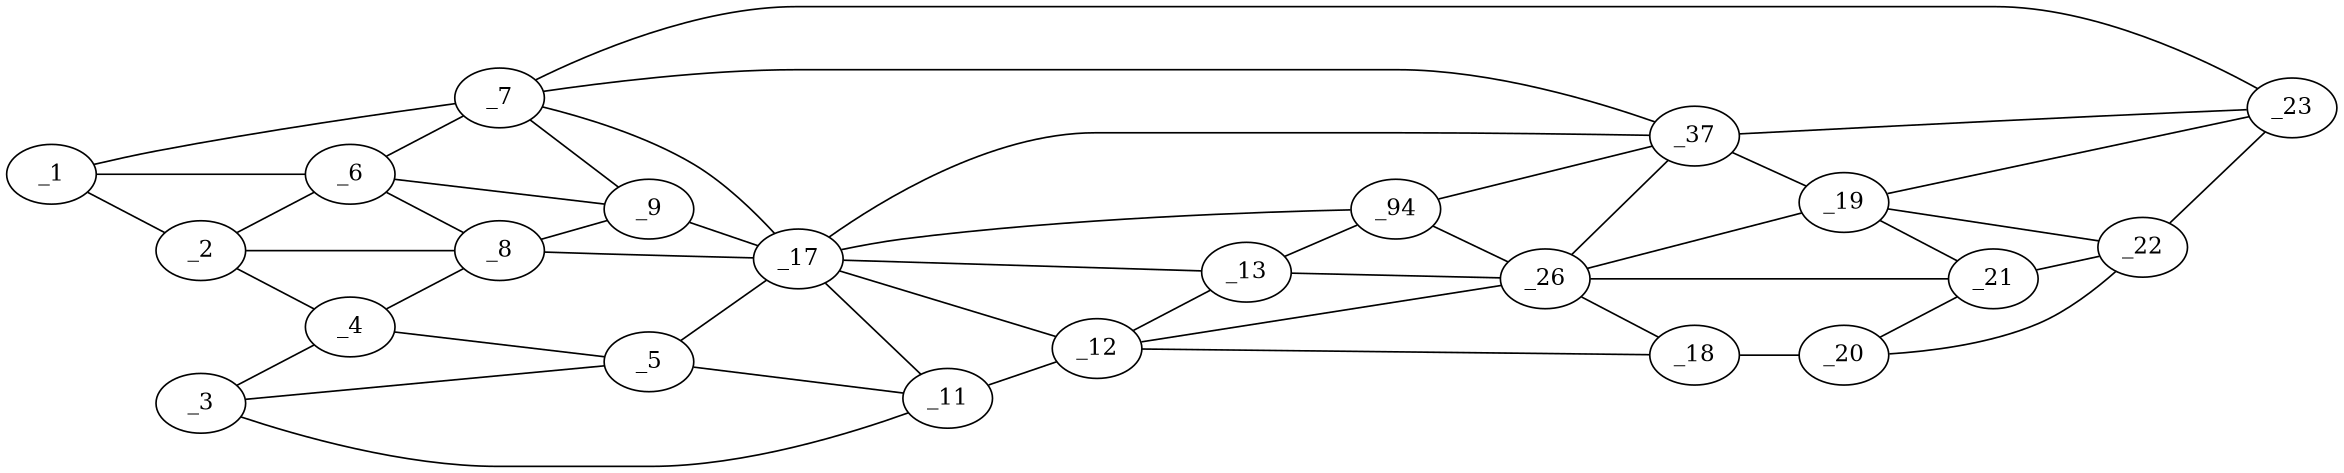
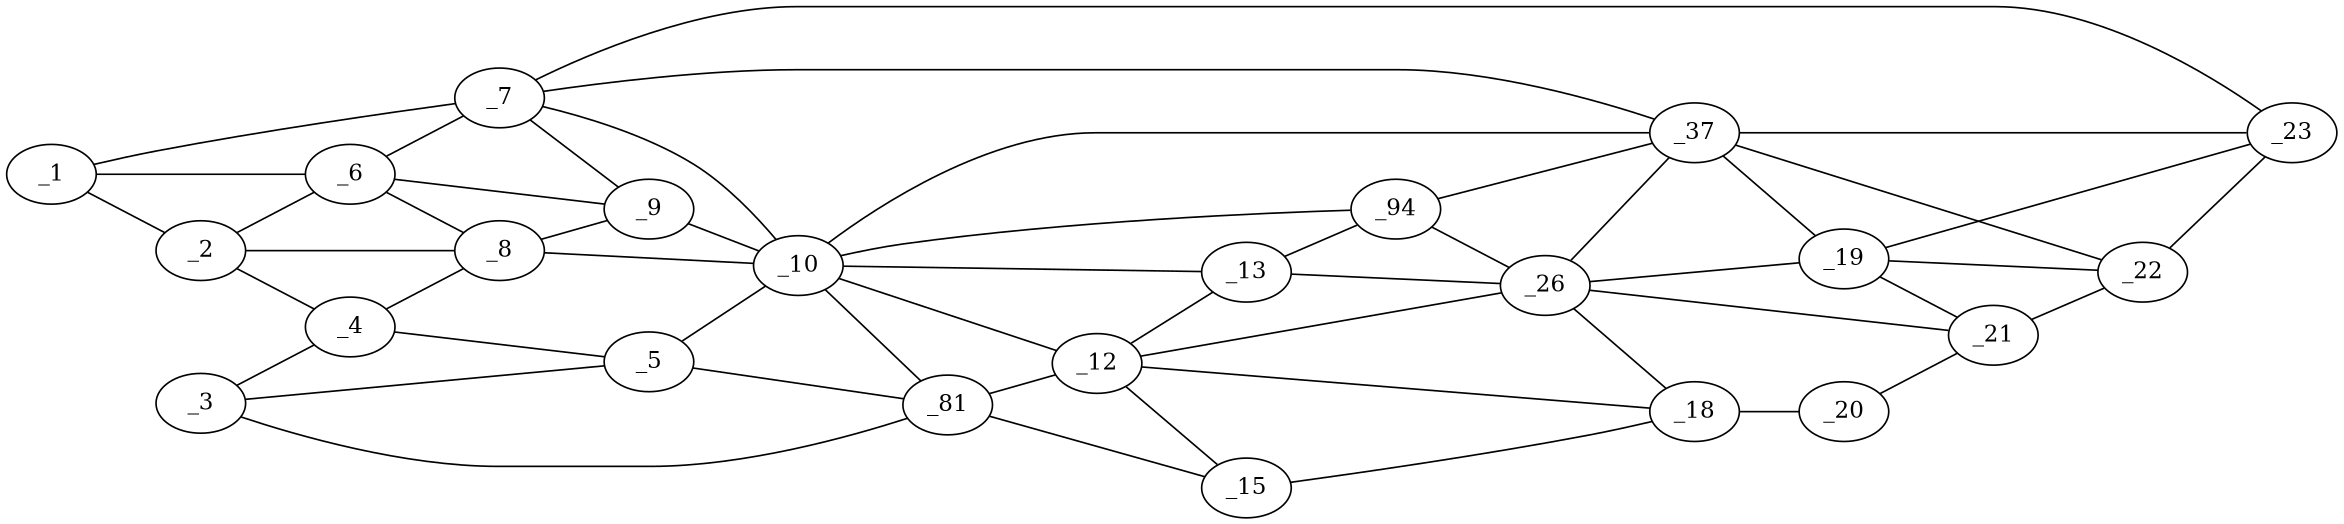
(798, 259) -> (798, 266)
(2010, 333) -> (1919, 203)
(948, 398) -> (948, 405)
none -> (1246, 488)
